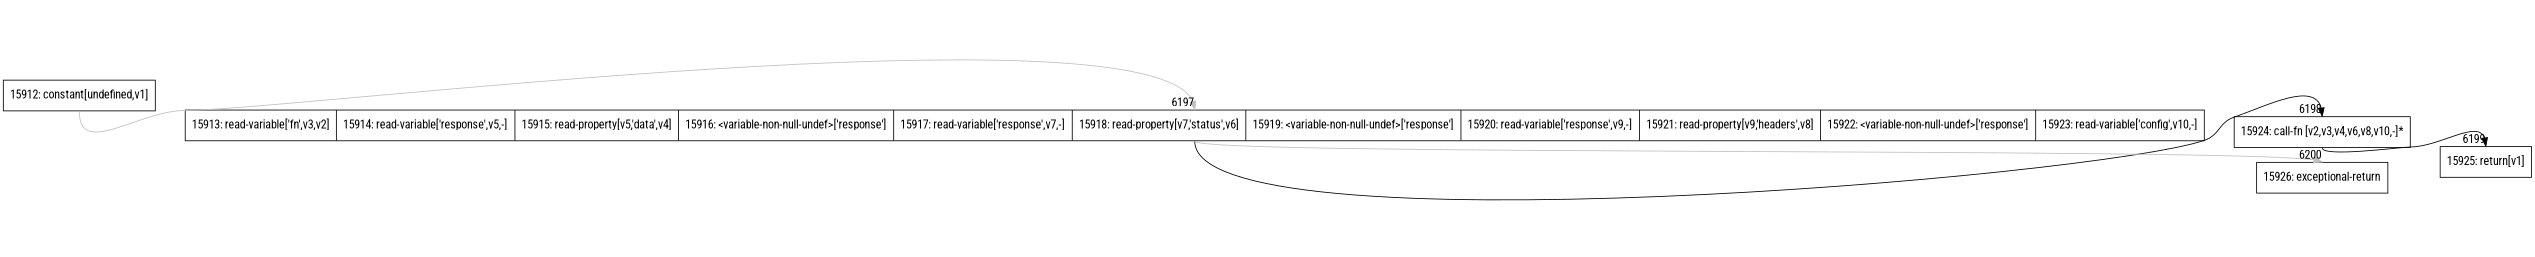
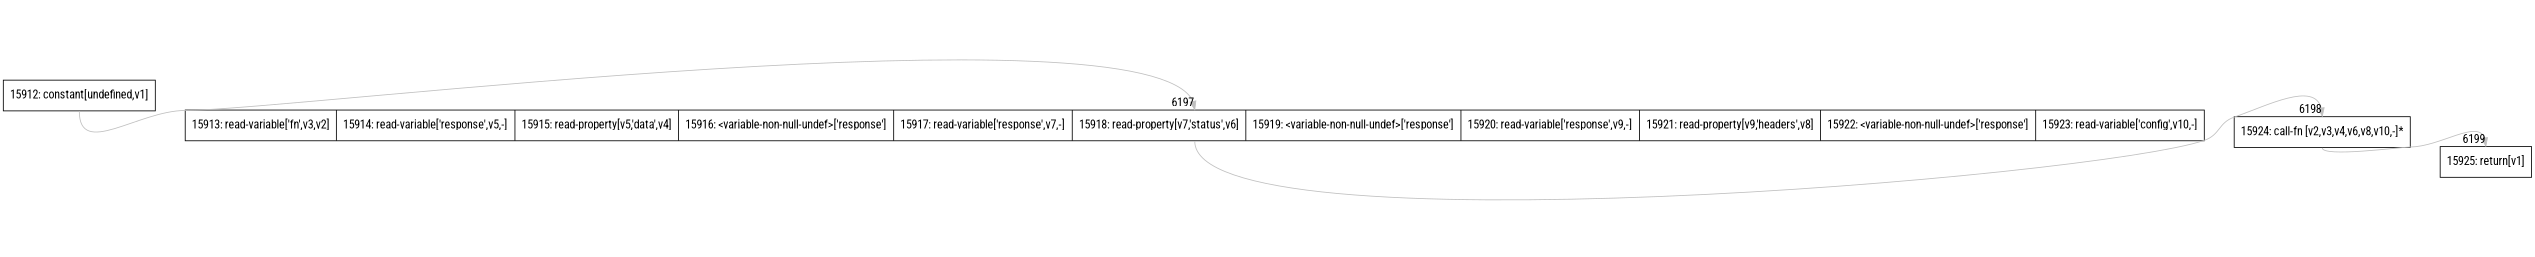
(2405, 147) -> (2405, 147)
(2322, 178) -> none
(1761, 191) -> (1761, 191)
